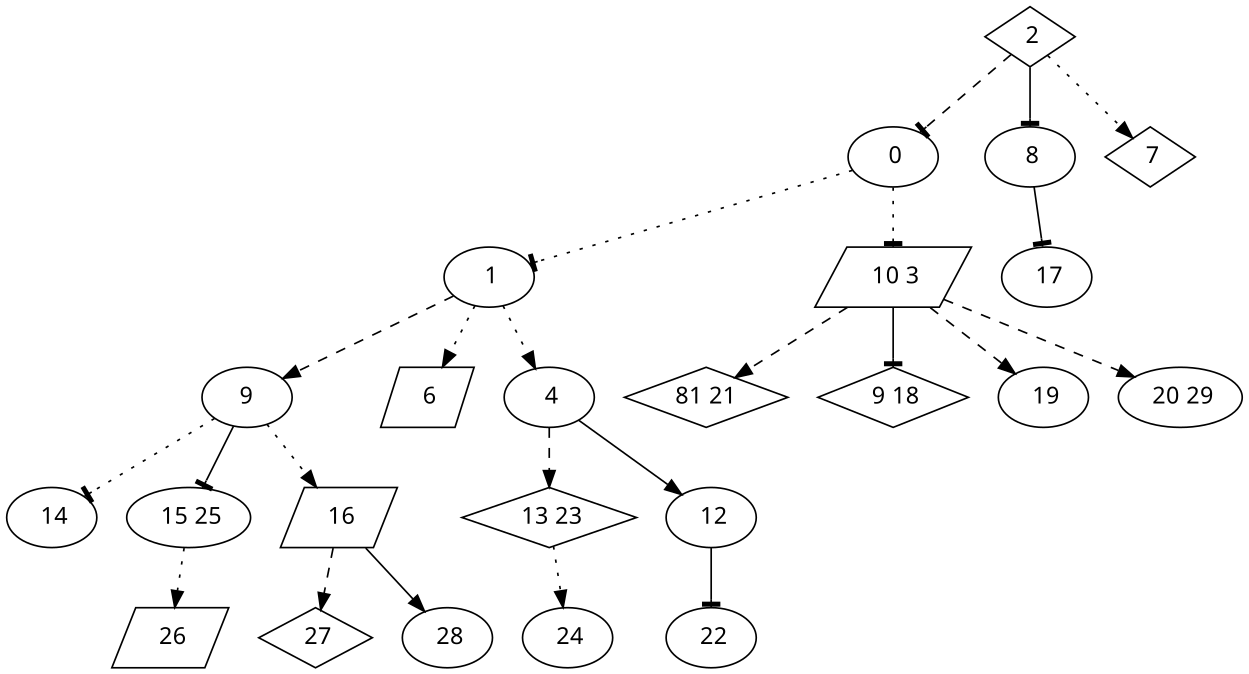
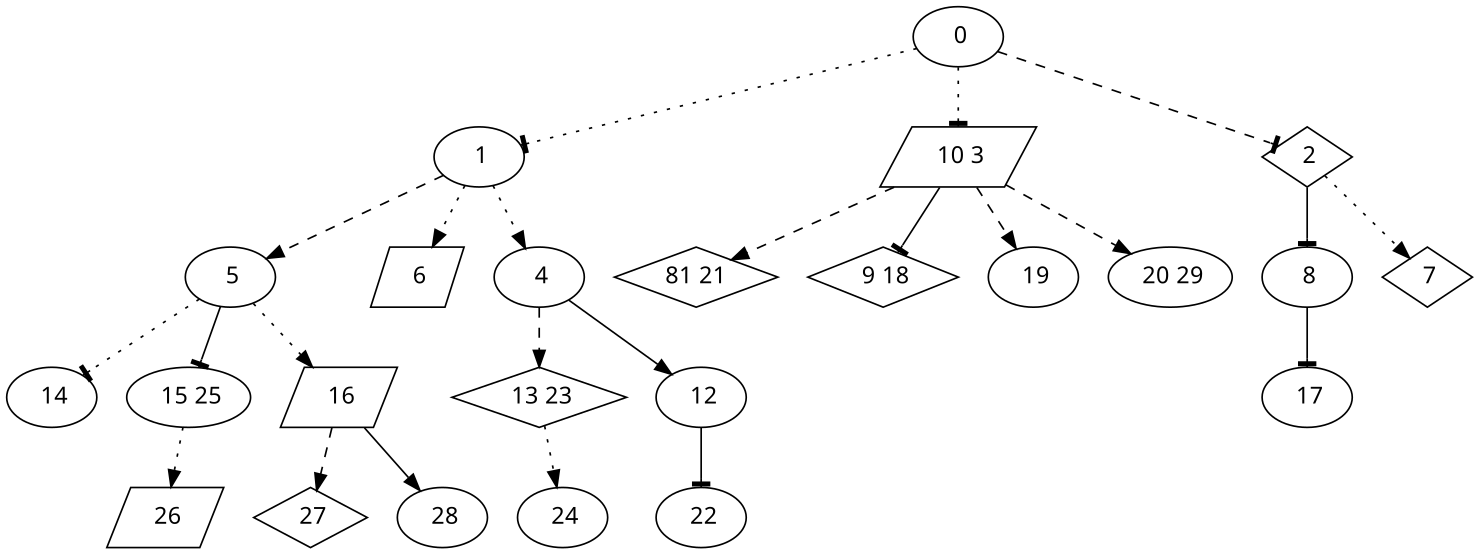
(969, 91) -> (1134, 97)
(247, 397) -> (230, 277)
